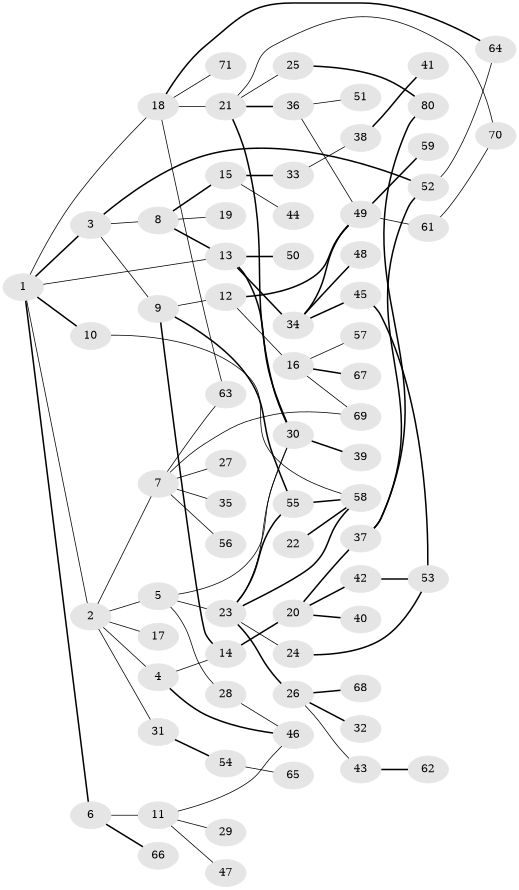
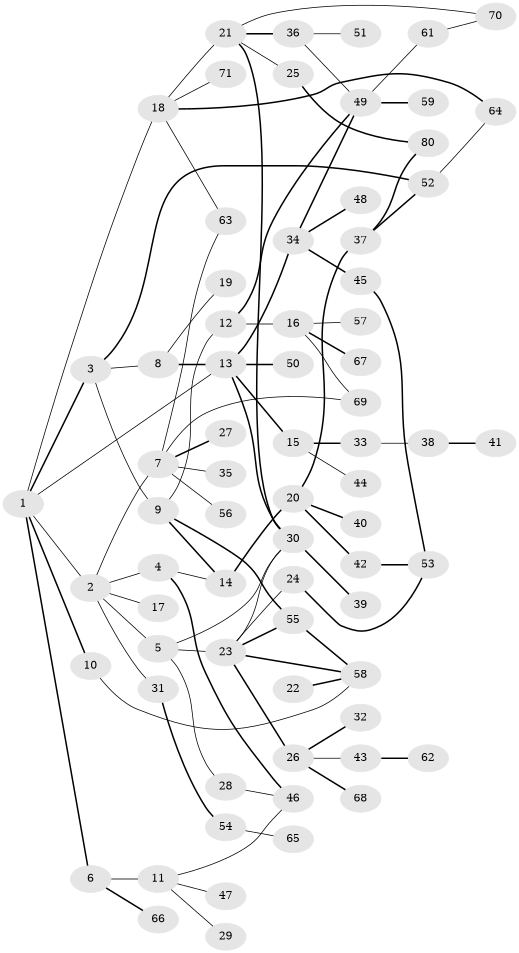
(192, 198) -> (262, 407)
(192, 474) -> (194, 448)
